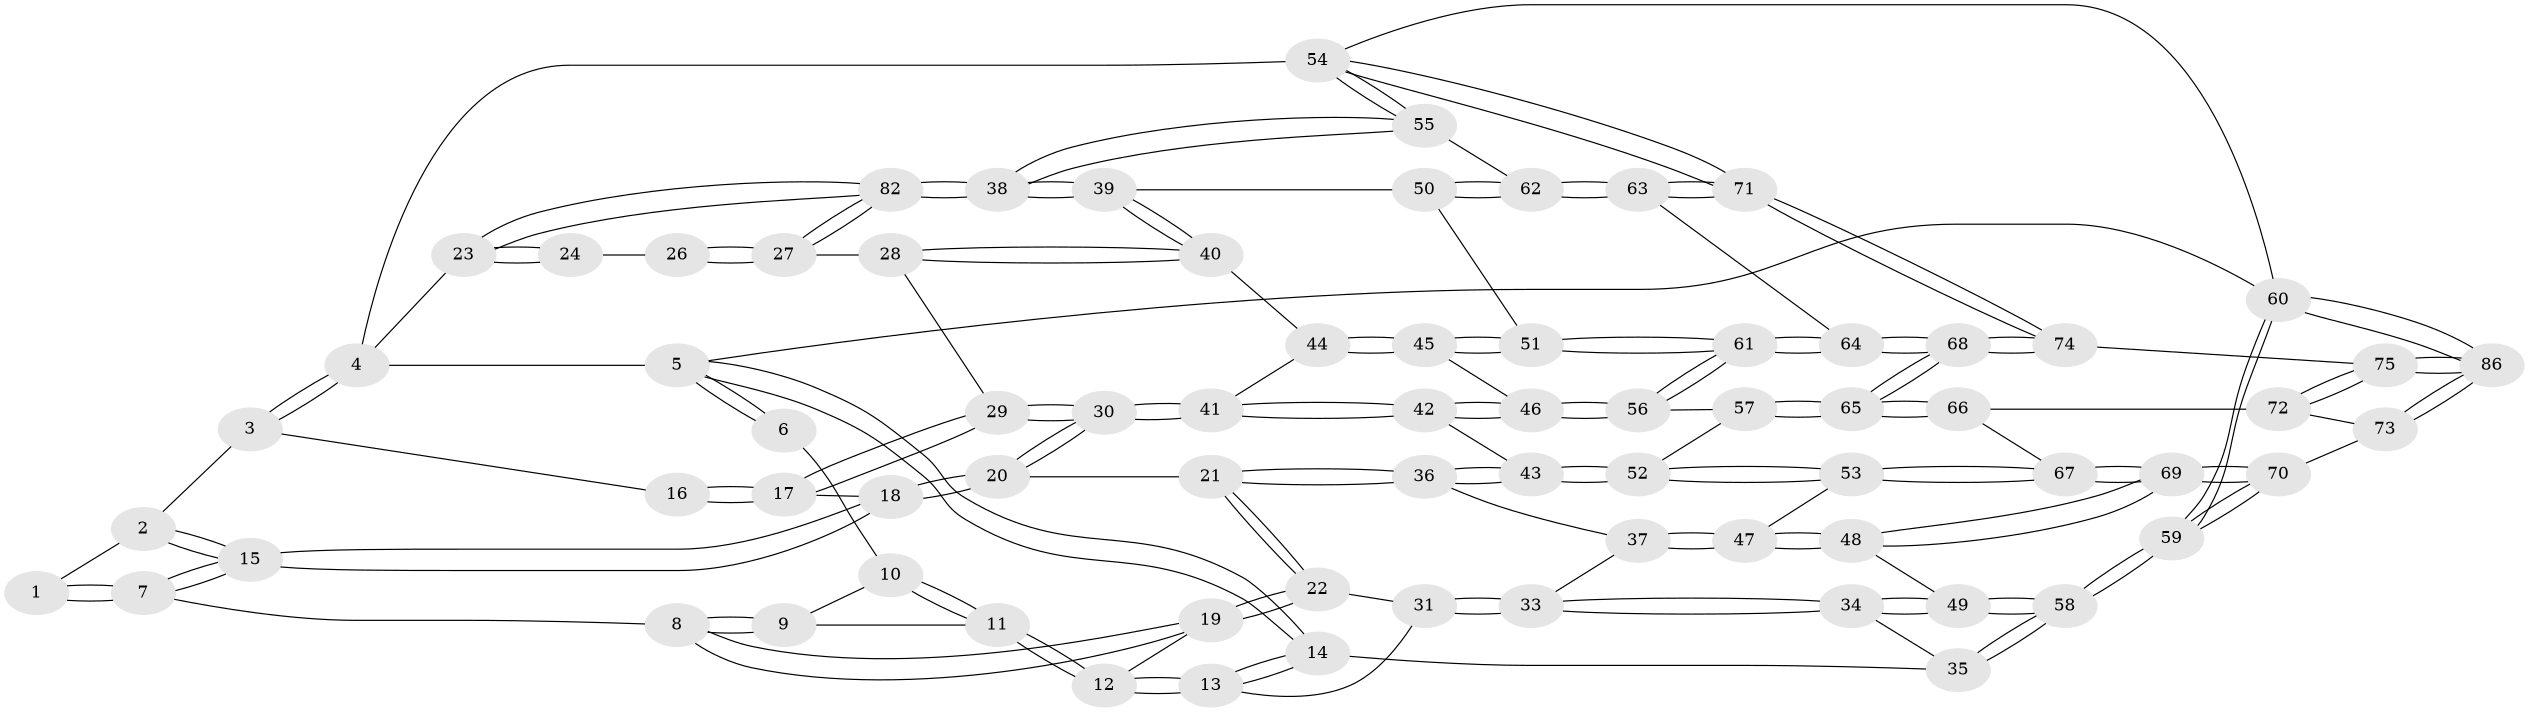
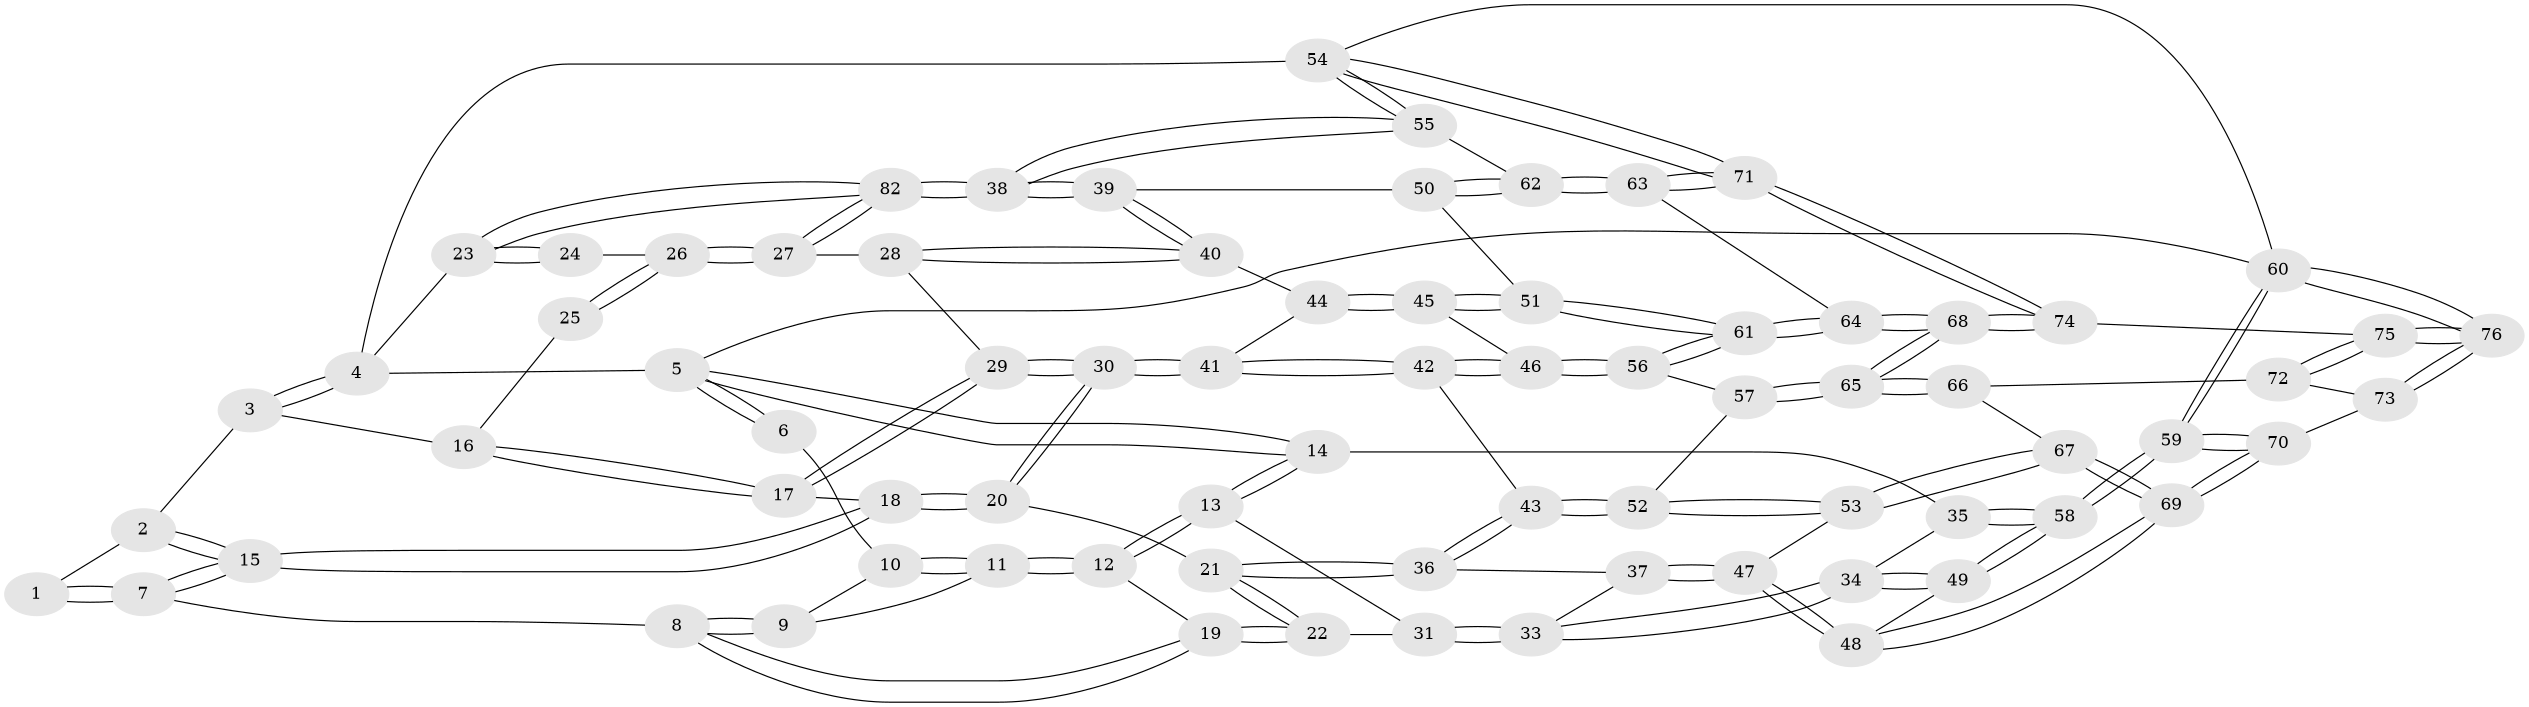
none -> (571, 319)
(2492, 365) -> (2492, 336)
